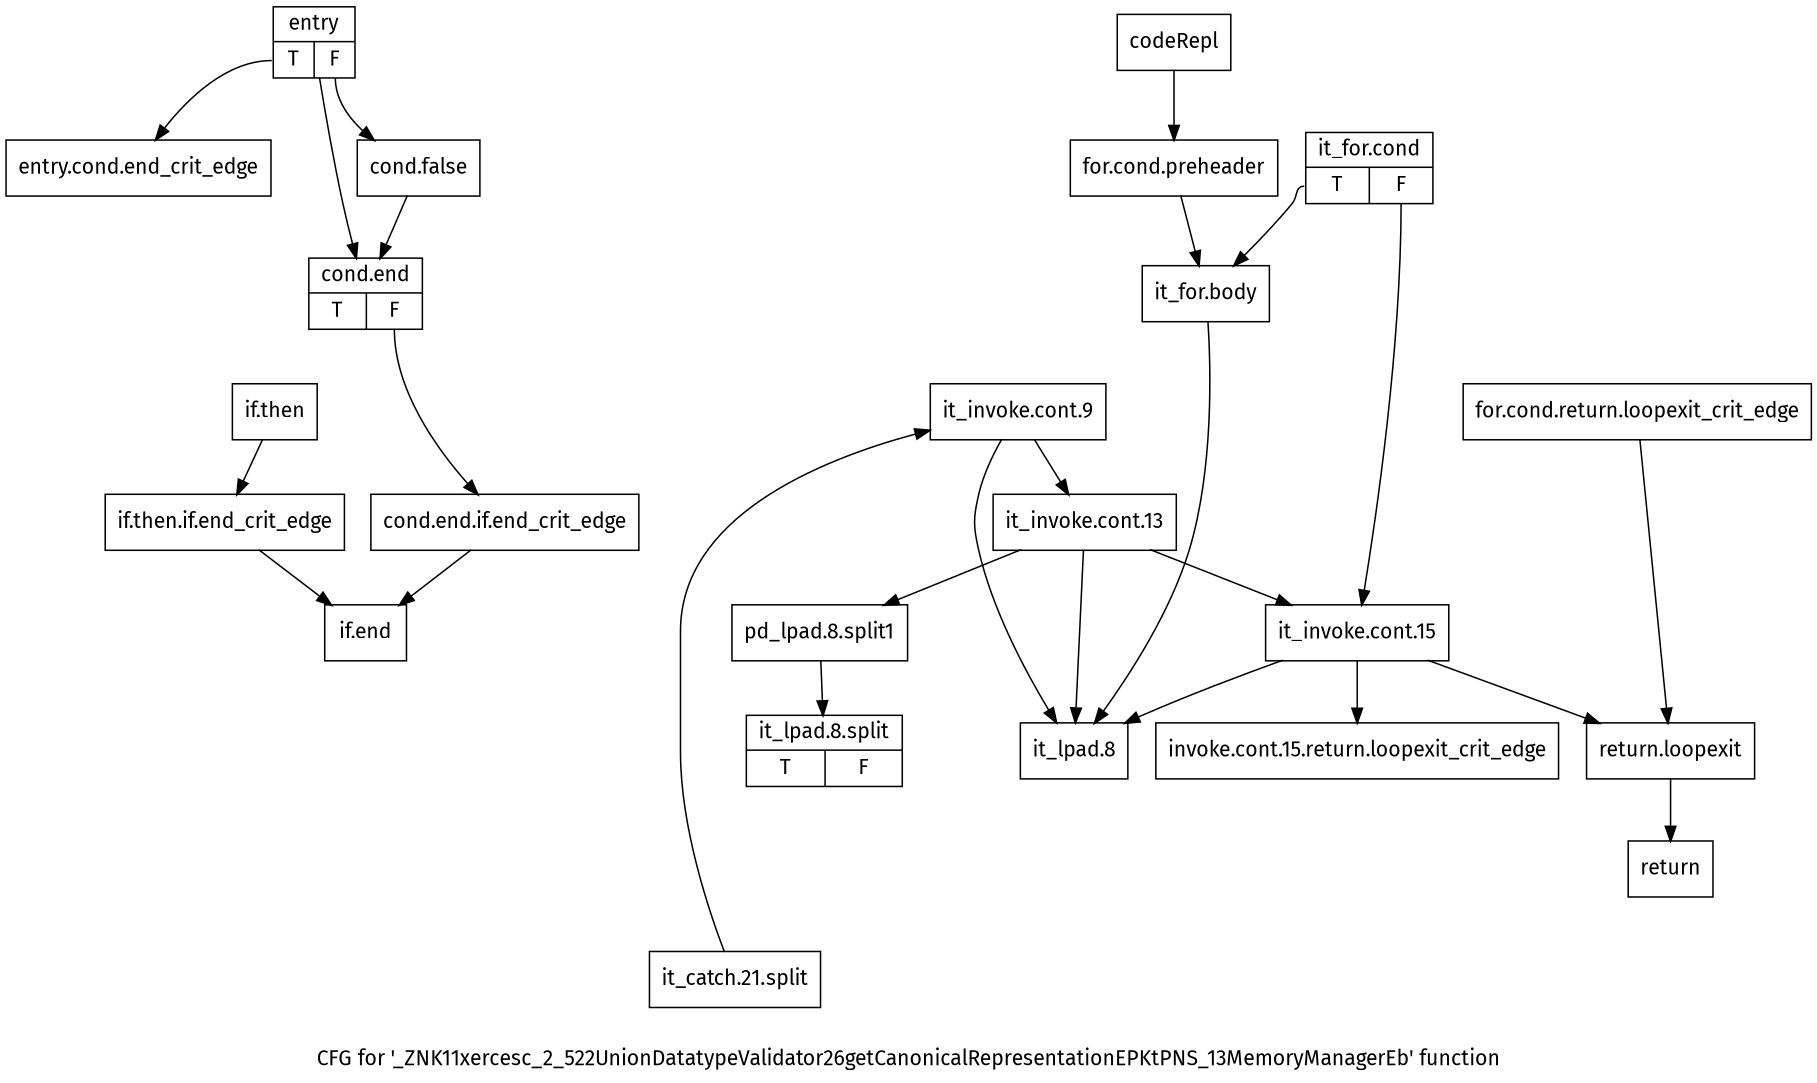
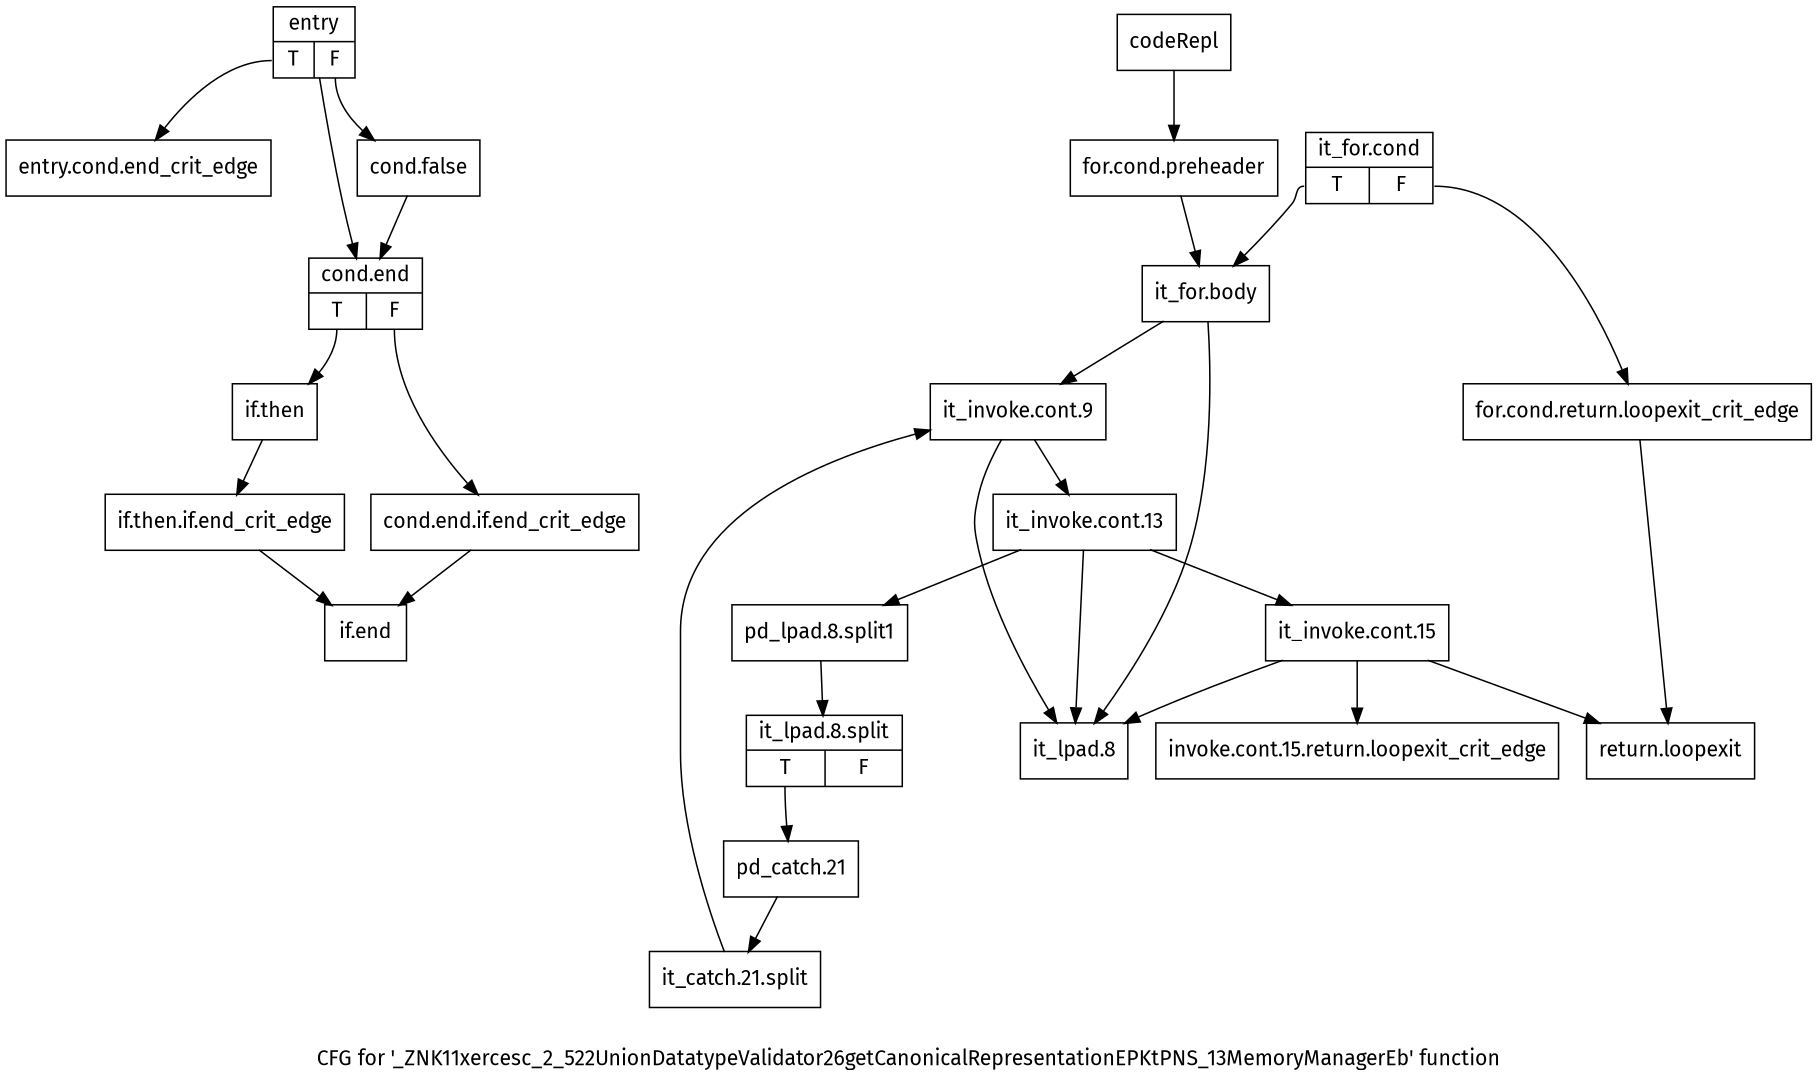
none -> (1119, 349)
none -> (332, 352)
(1390, 398) -> (1552, 251)
none -> (791, 869)
(1671, 869) -> none
